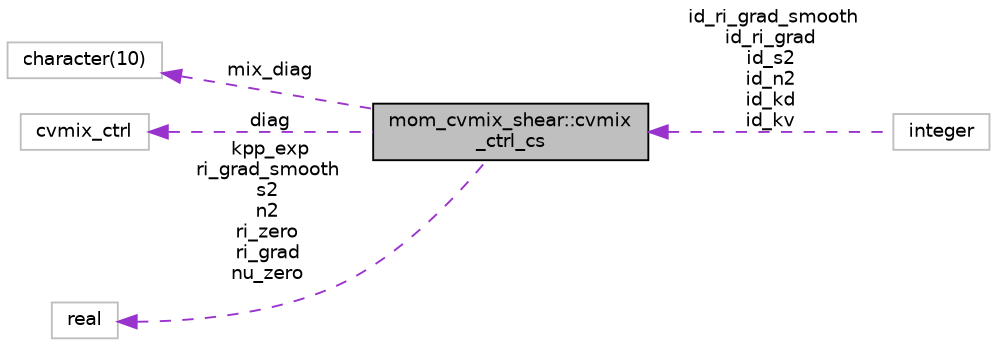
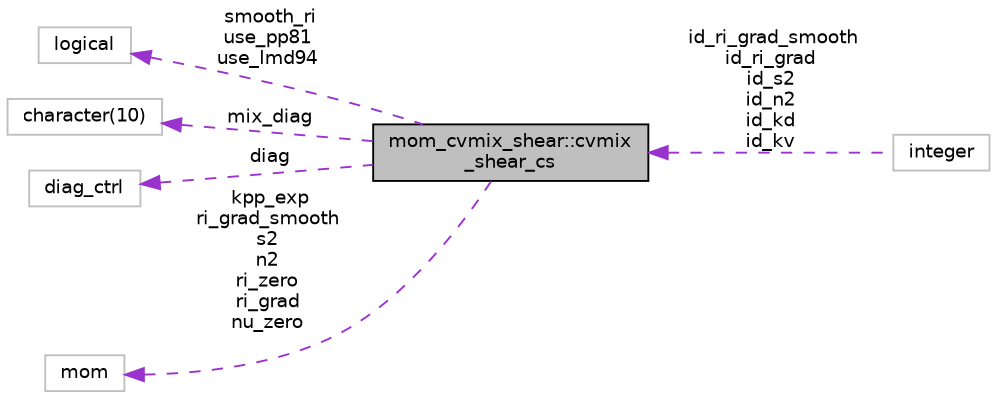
none -> (85, 45)
(85, 132) -> (85, 188)
(511, 132) -> (511, 153)
(85, 320) -> (85, 373)
